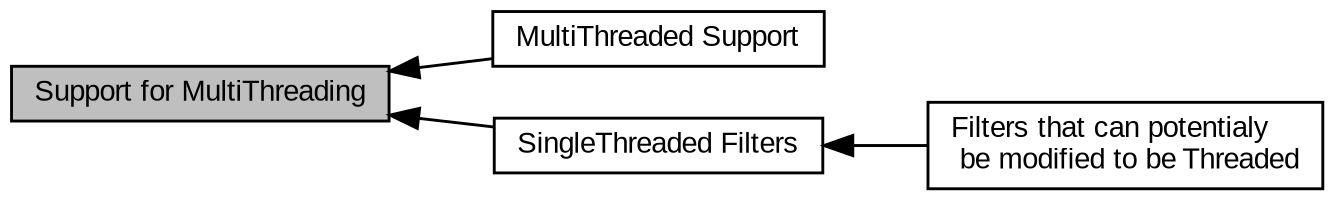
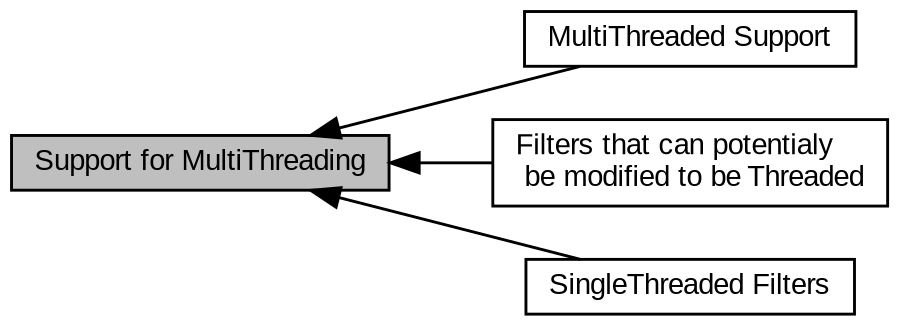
(890, 146) -> (456, 163)
